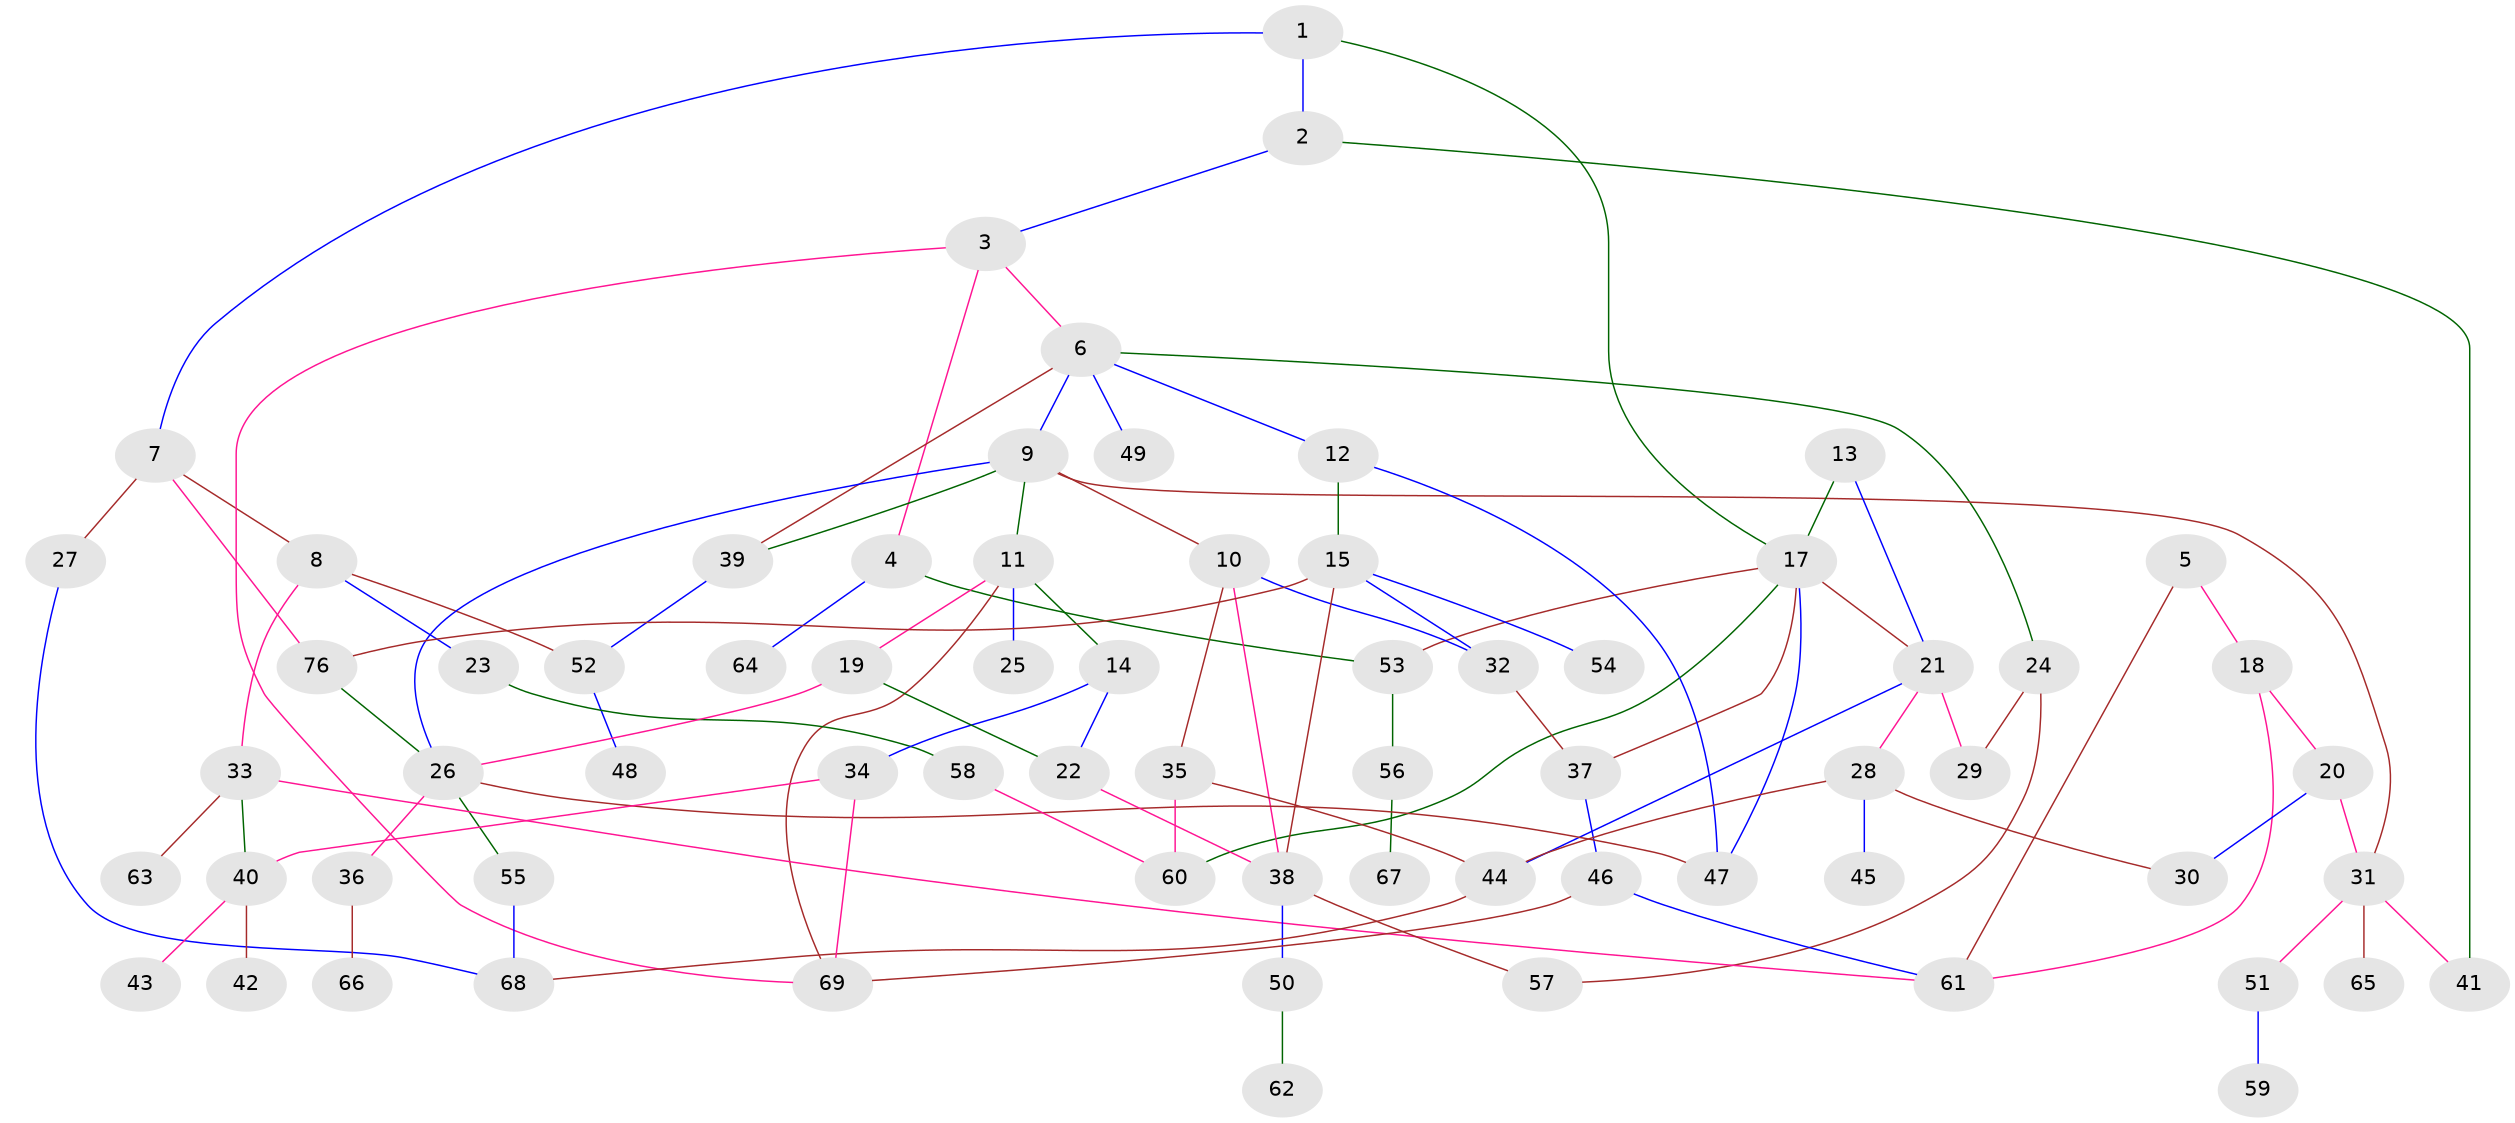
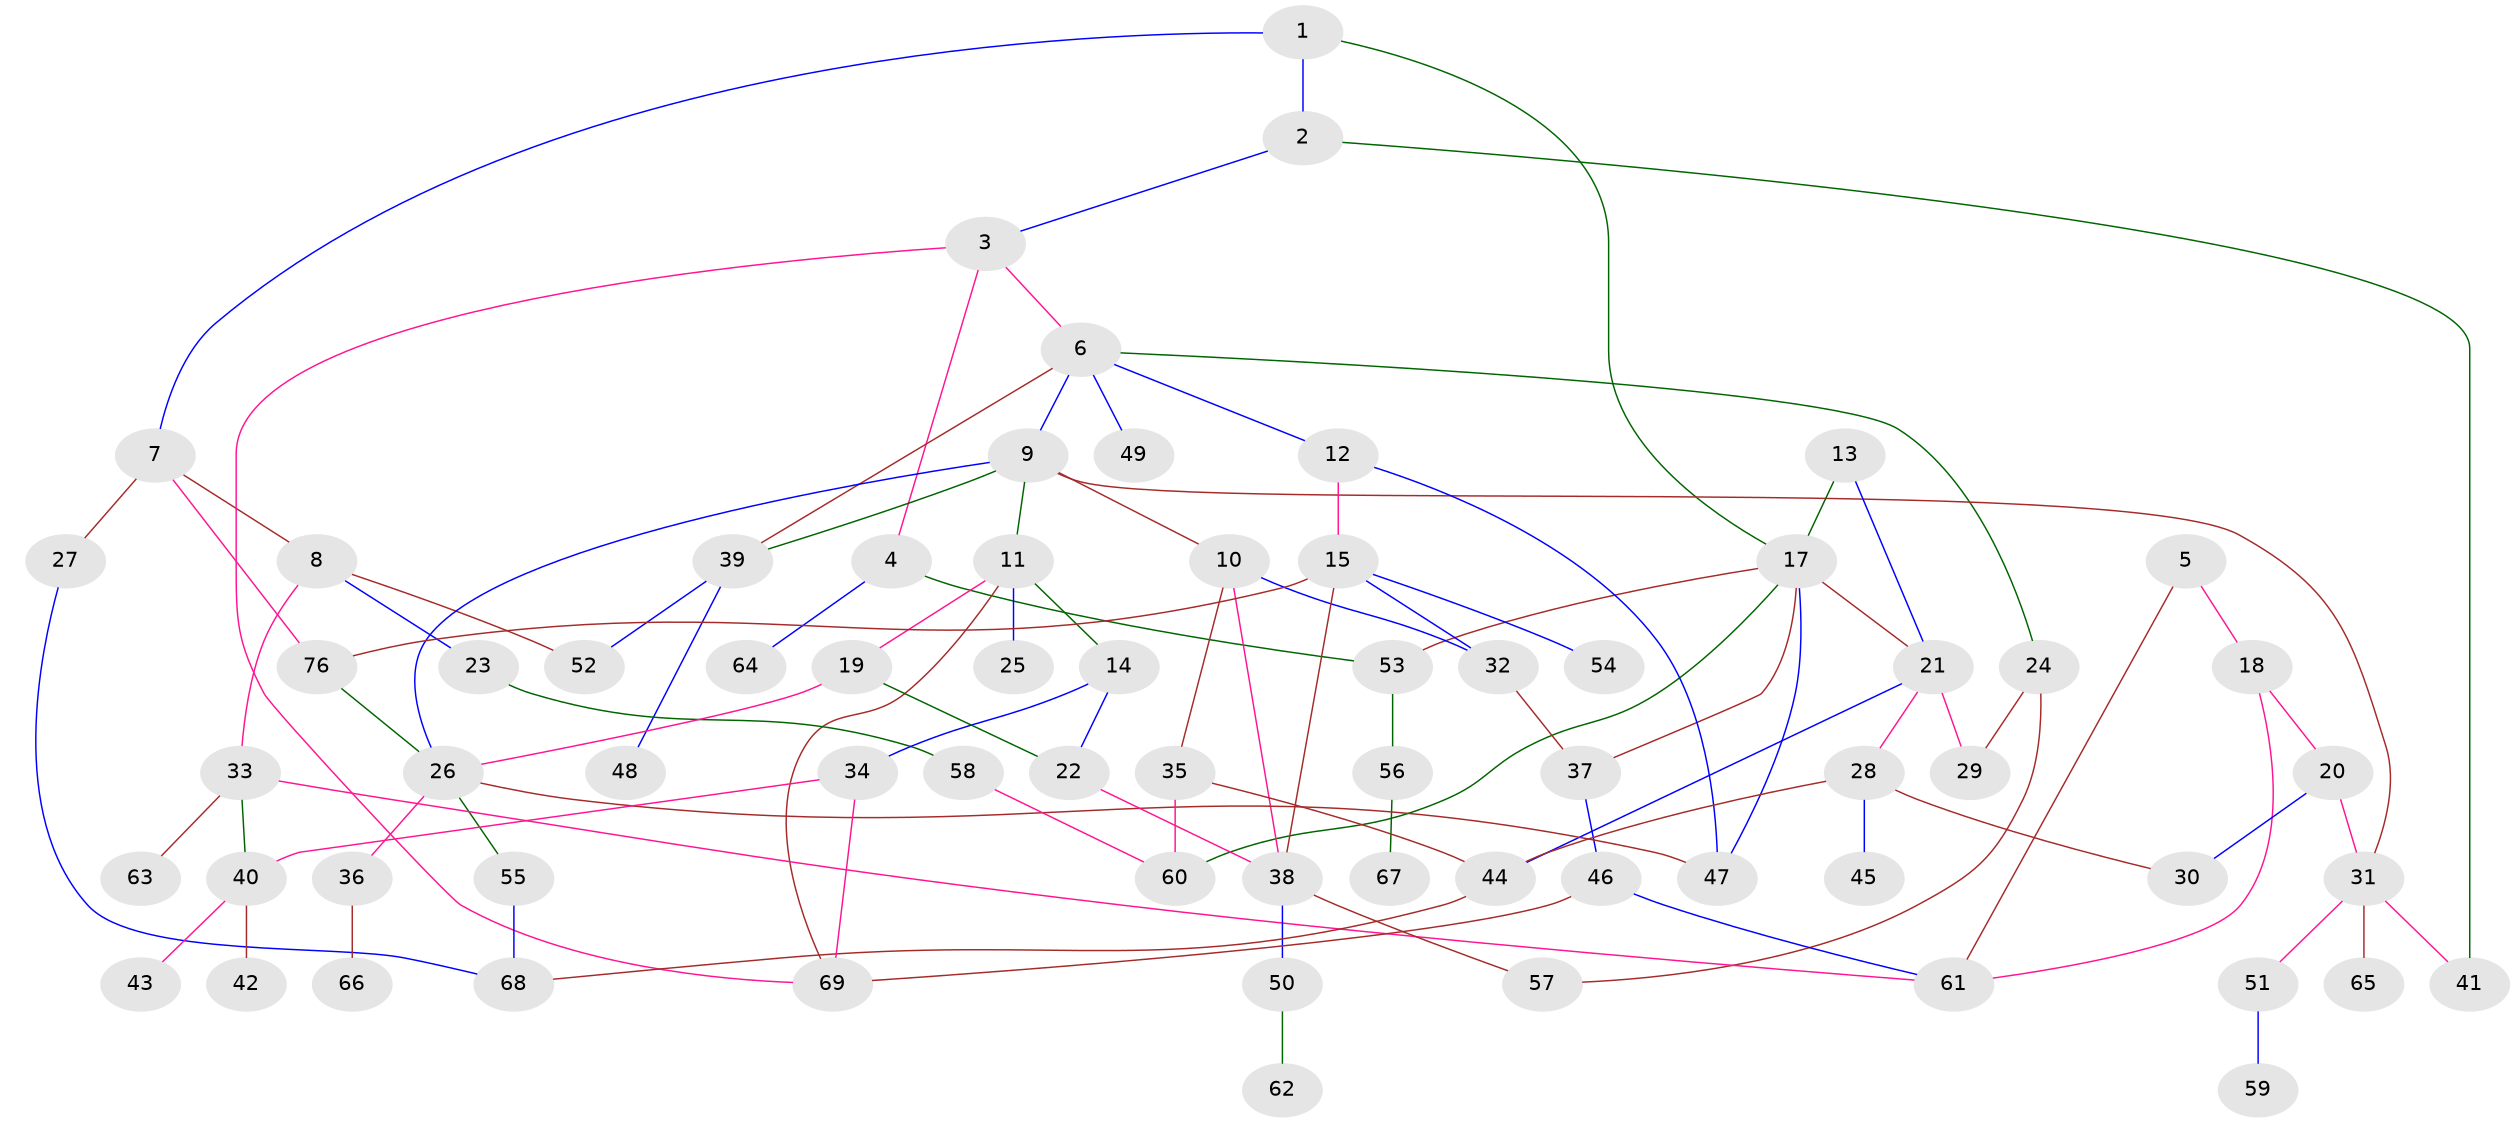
(1338, 509) -> (1338, 509)
(605, 720) -> (679, 667)
